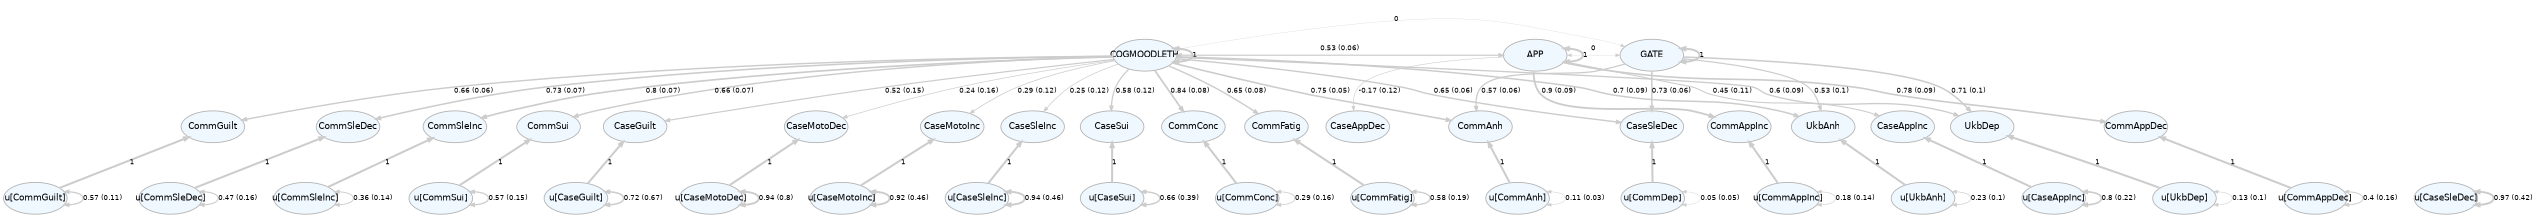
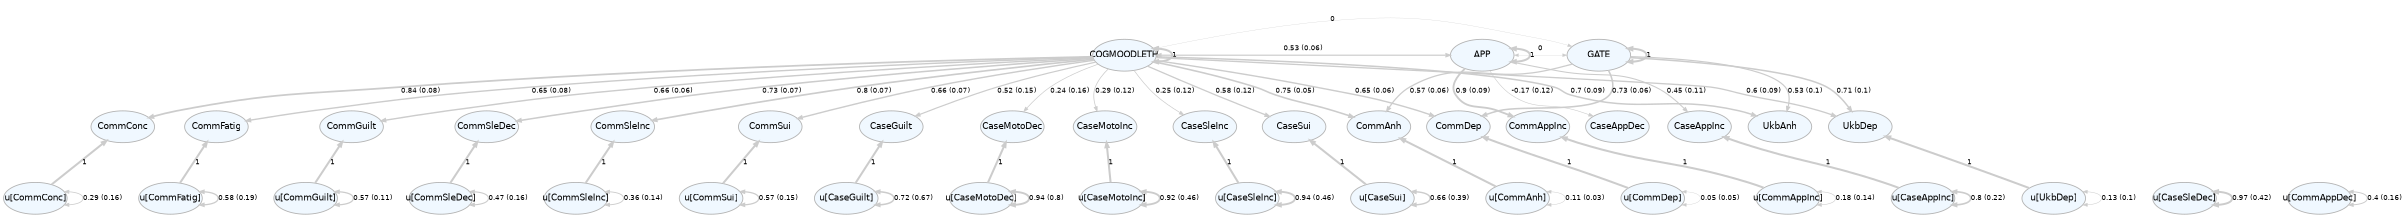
(1652, 127) -> (1458, 127)
(2136, 127) -> none
(1923, 198) -> none
